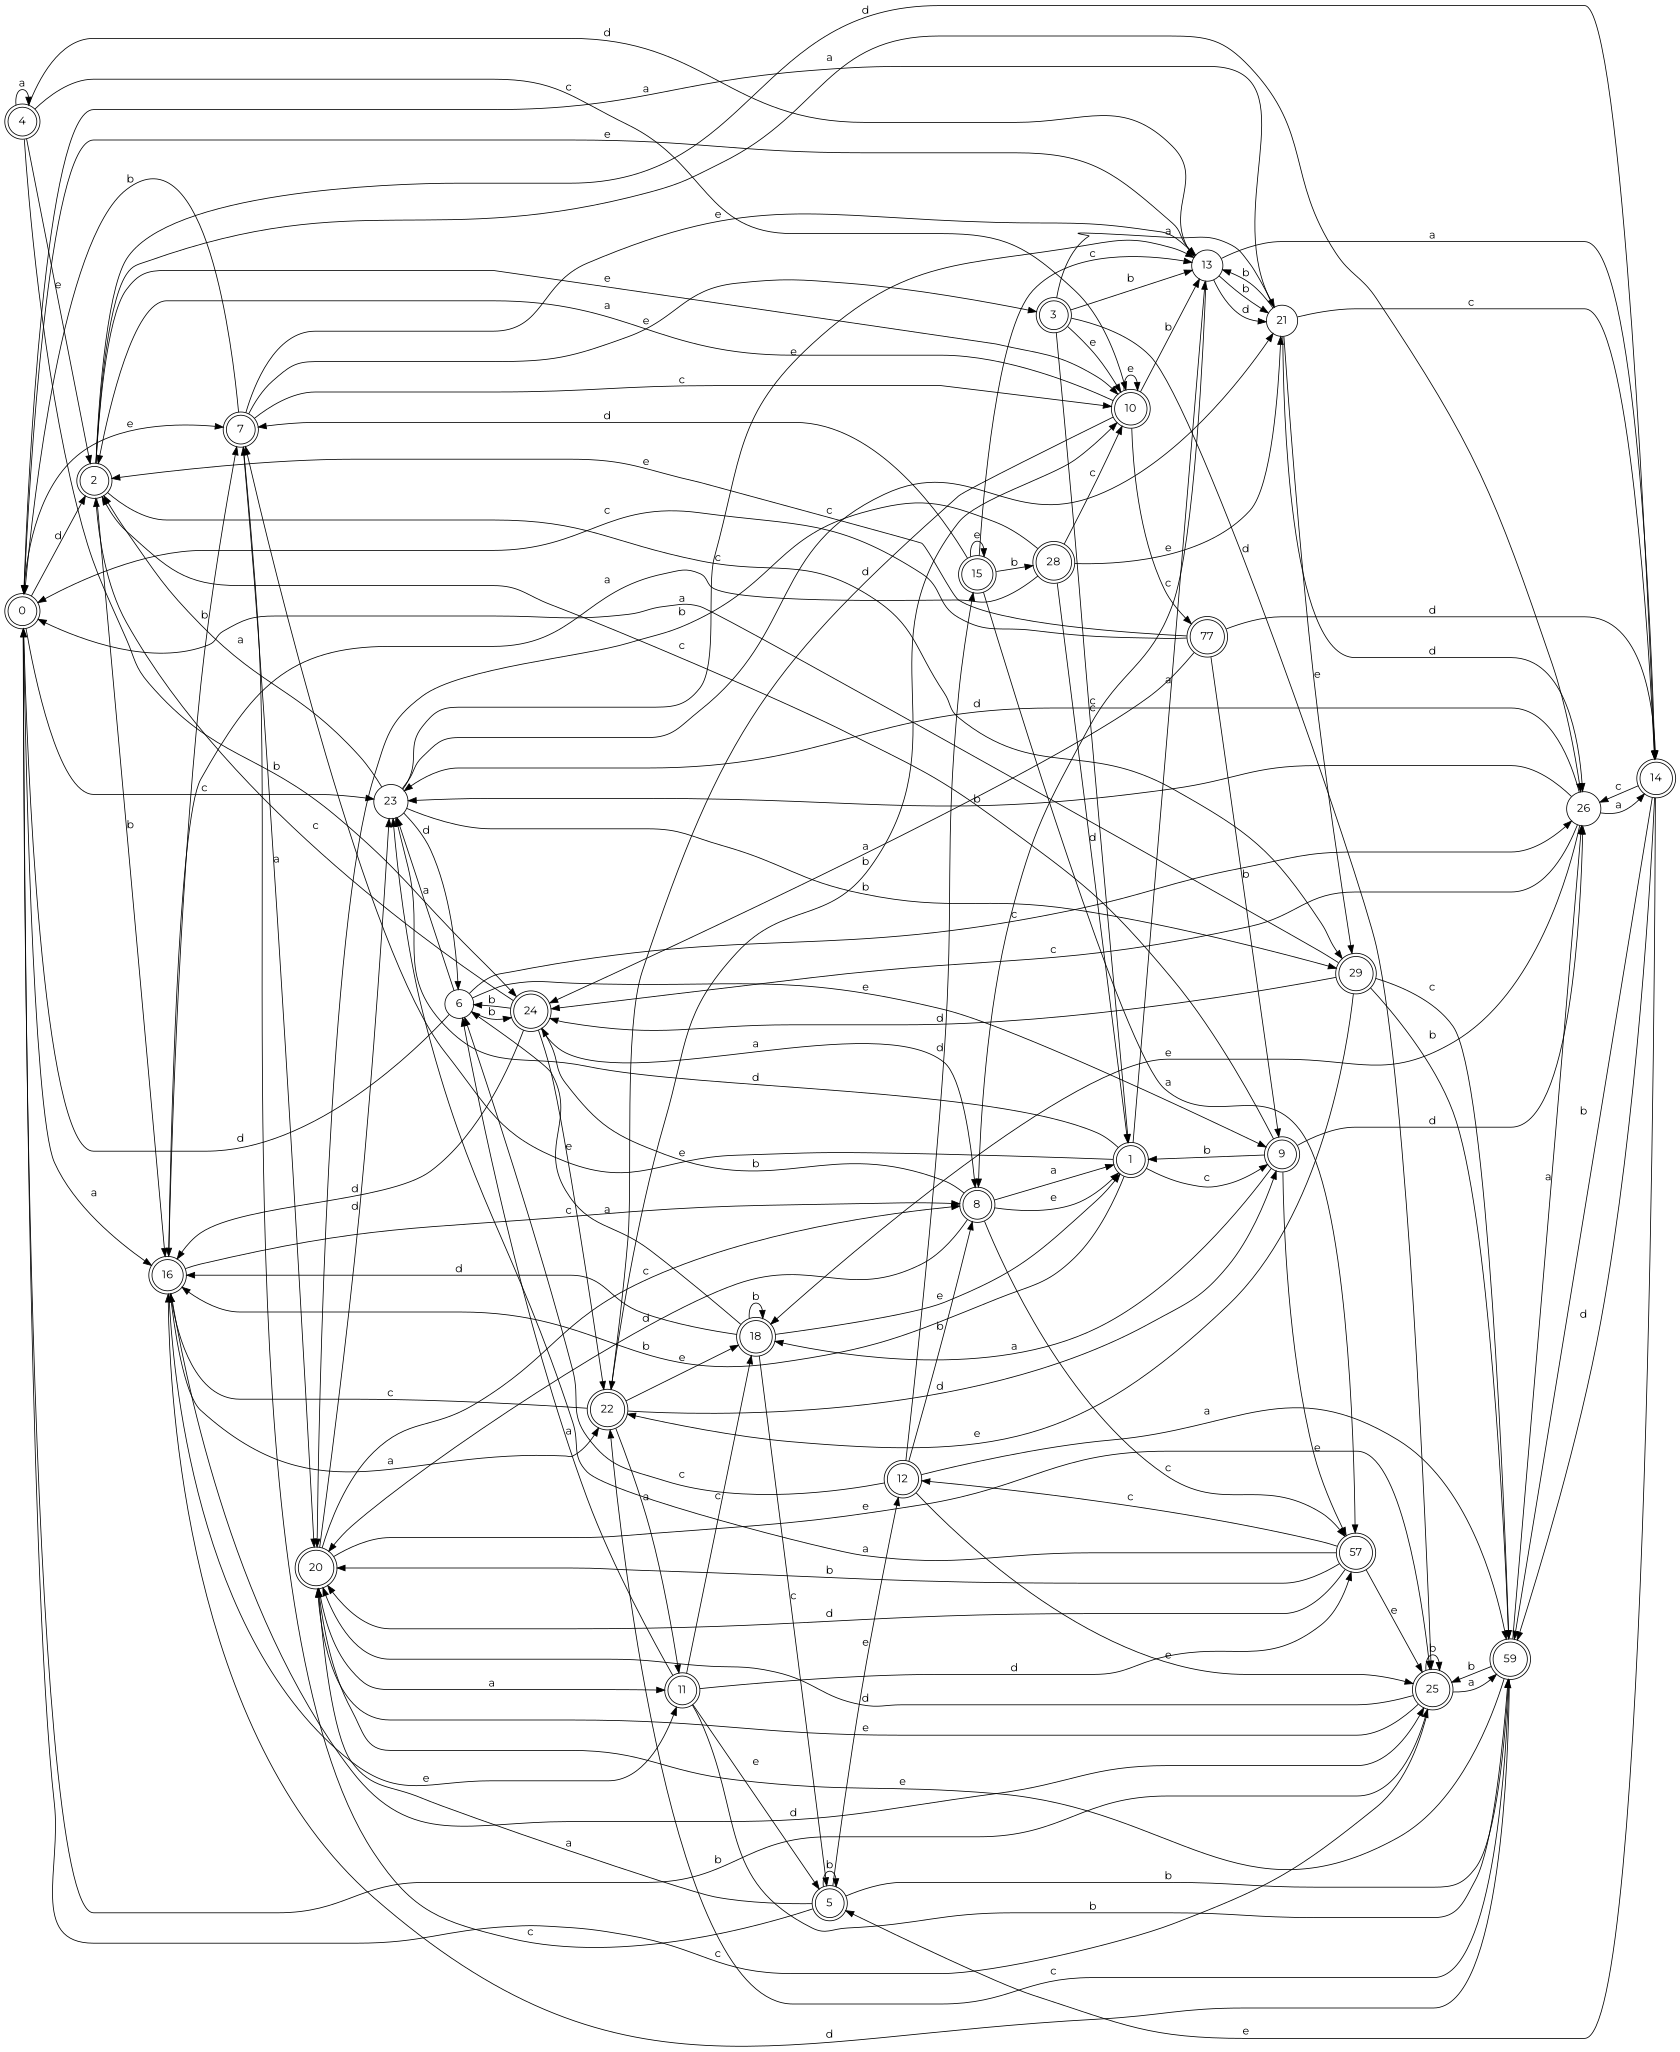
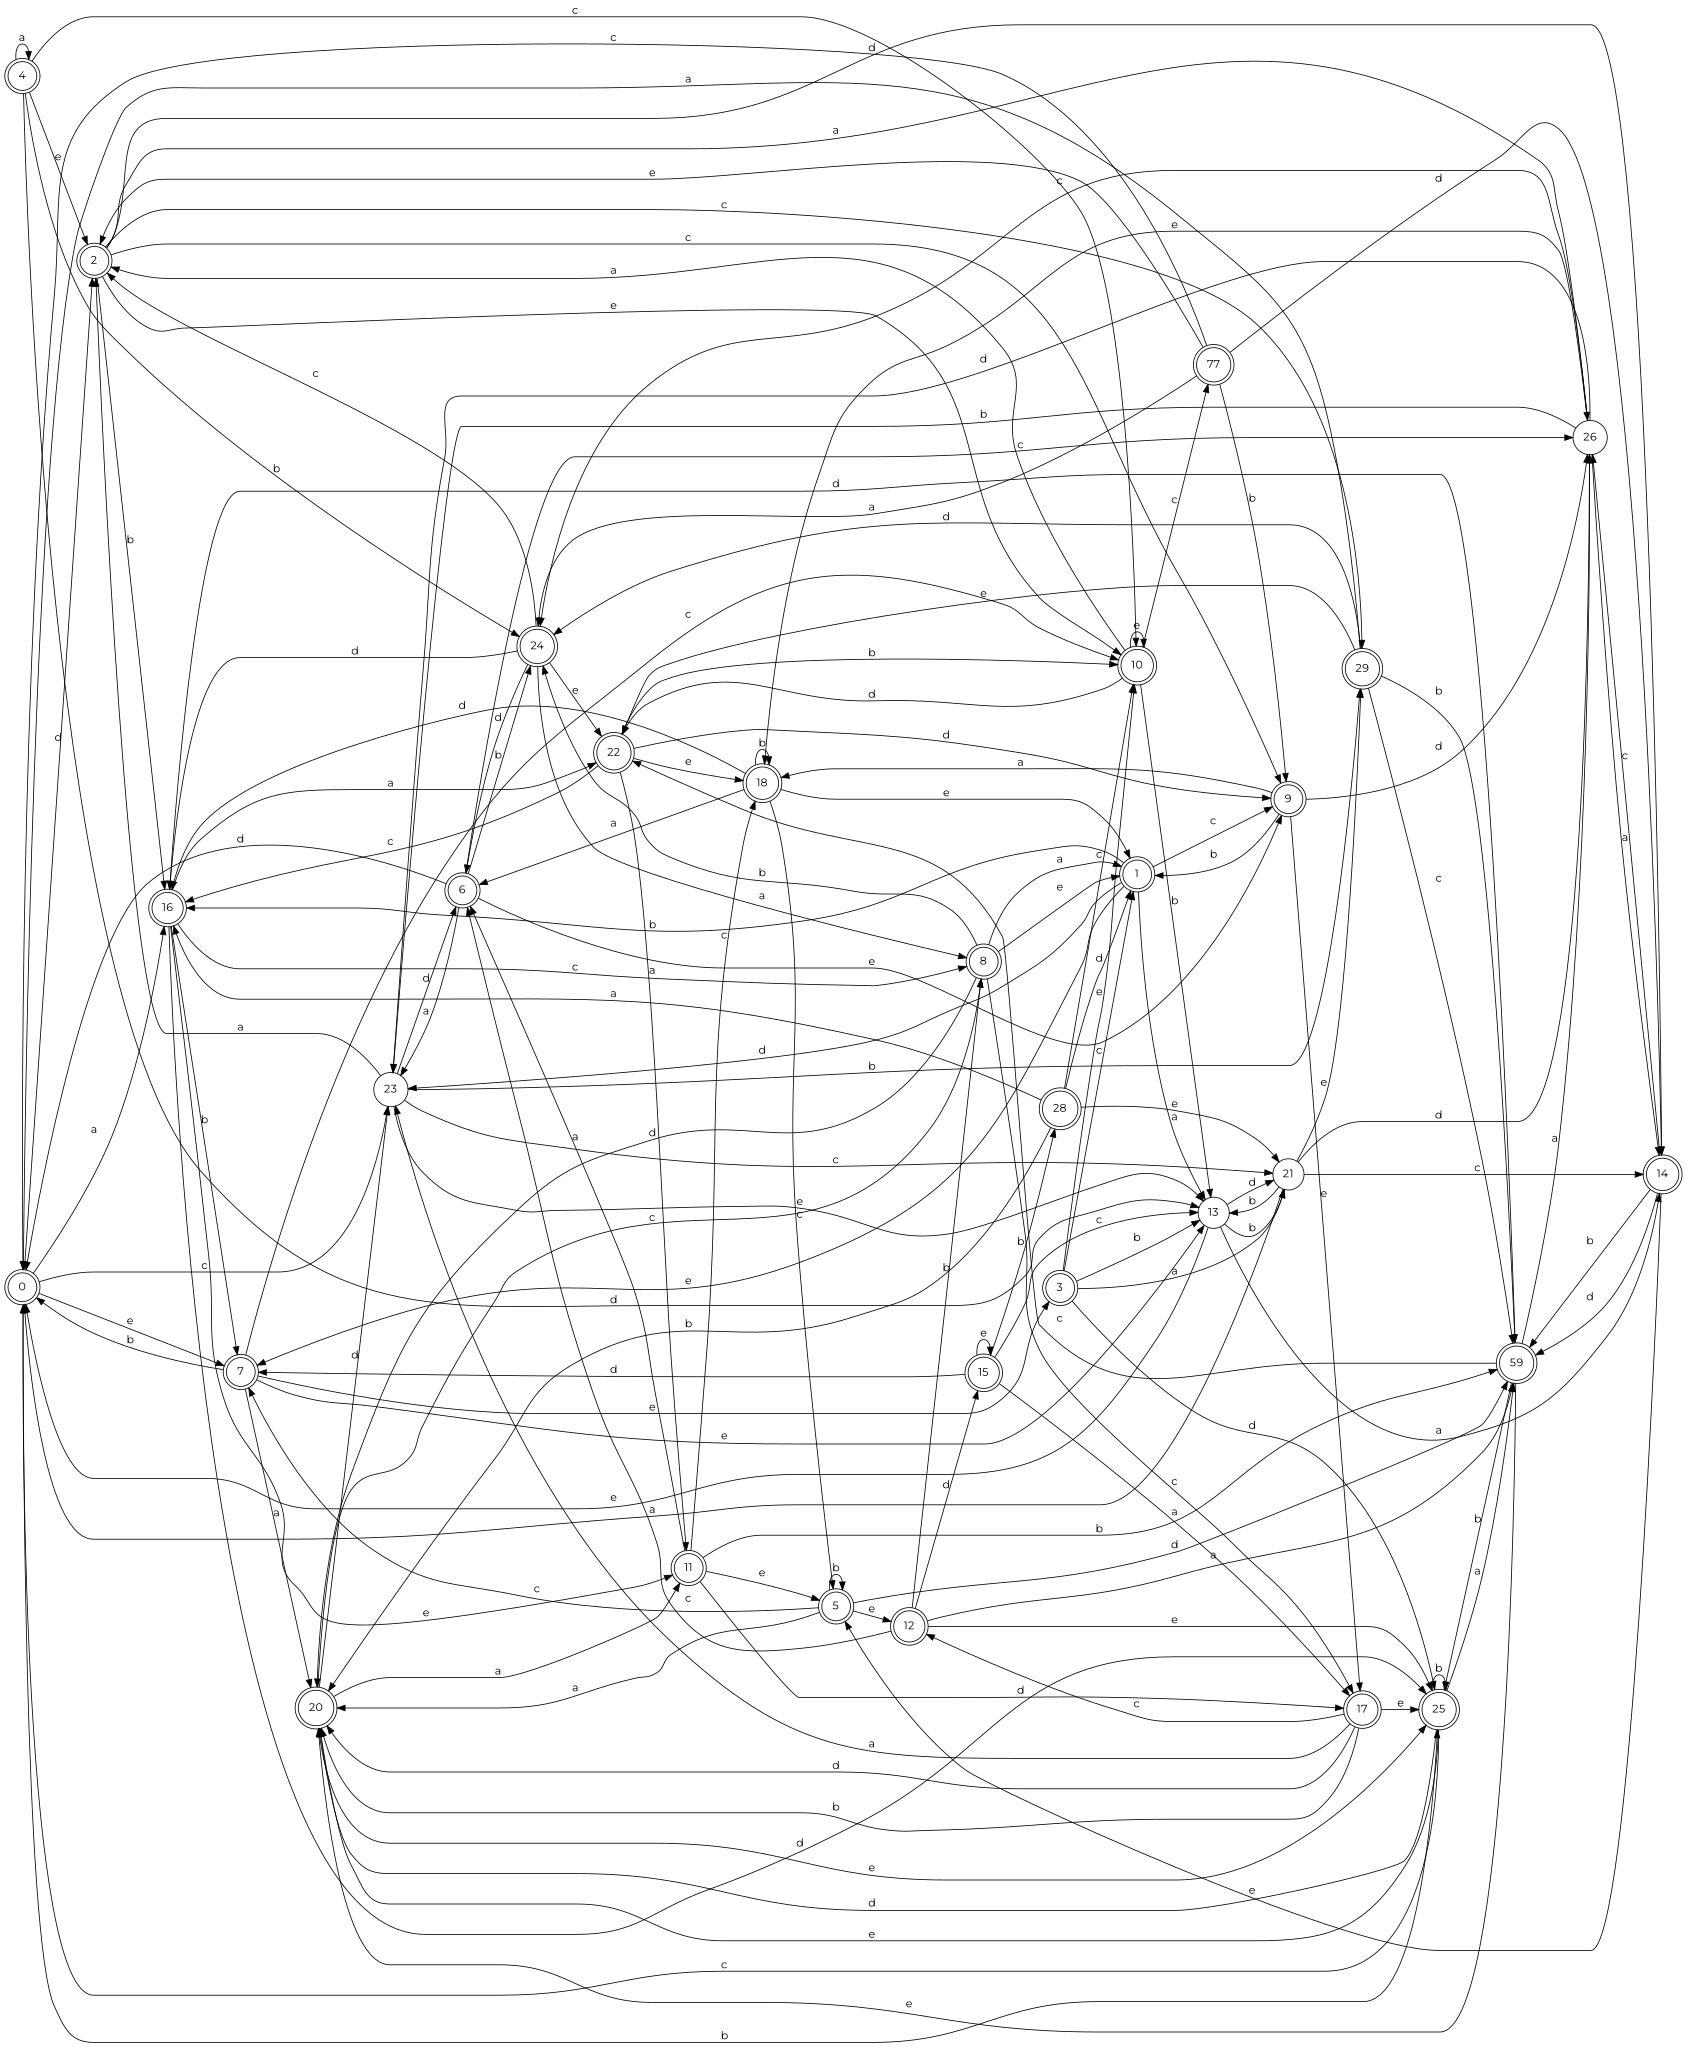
(1117, 687) -> none
(756, 690) -> (845, 244)
(492, 1000) -> (498, 718)
(459, 1004) -> (462, 890)
(1356, 1553) -> (1362, 1710)
(1169, 1876) -> (1175, 1545)
